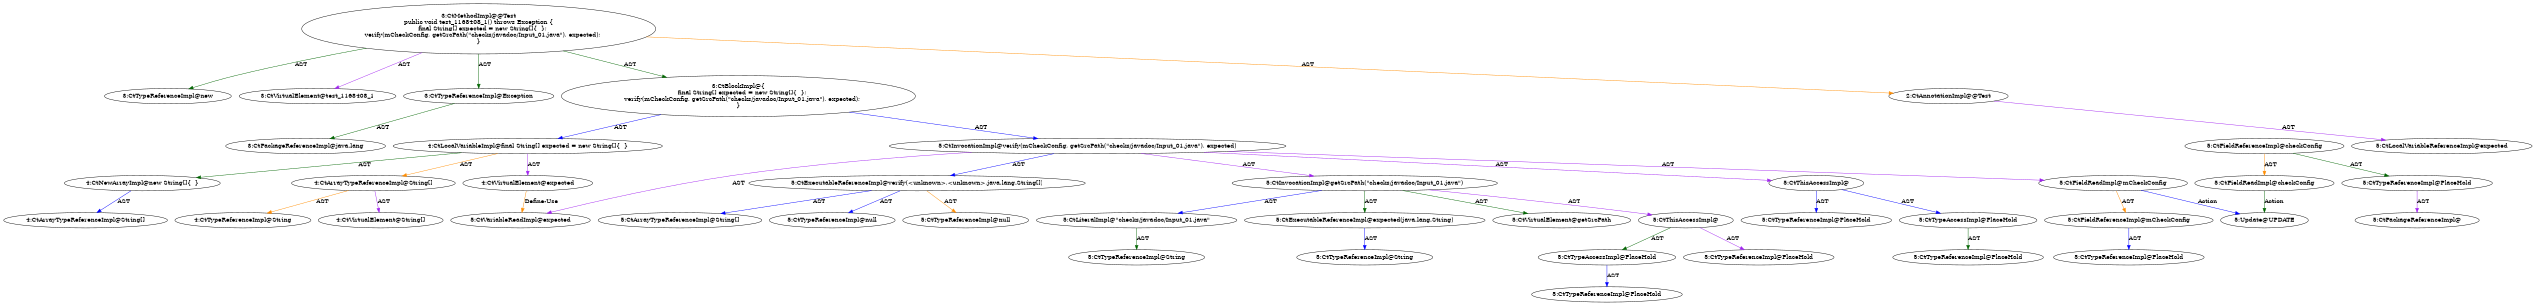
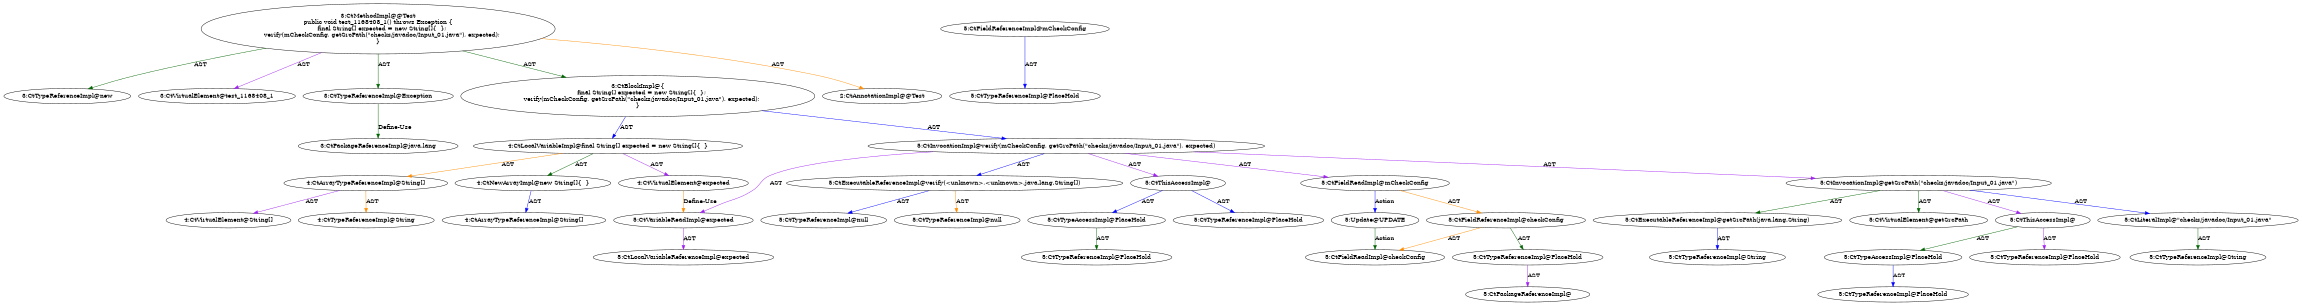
(2188, 120) -> (683, 237)
(383, 128) -> (395, 128)
(2120, 200) -> (1438, 201)
(2264, 200) -> (1375, 237)
(680, 220) -> none
(1365, 220) -> (1717, 220)
